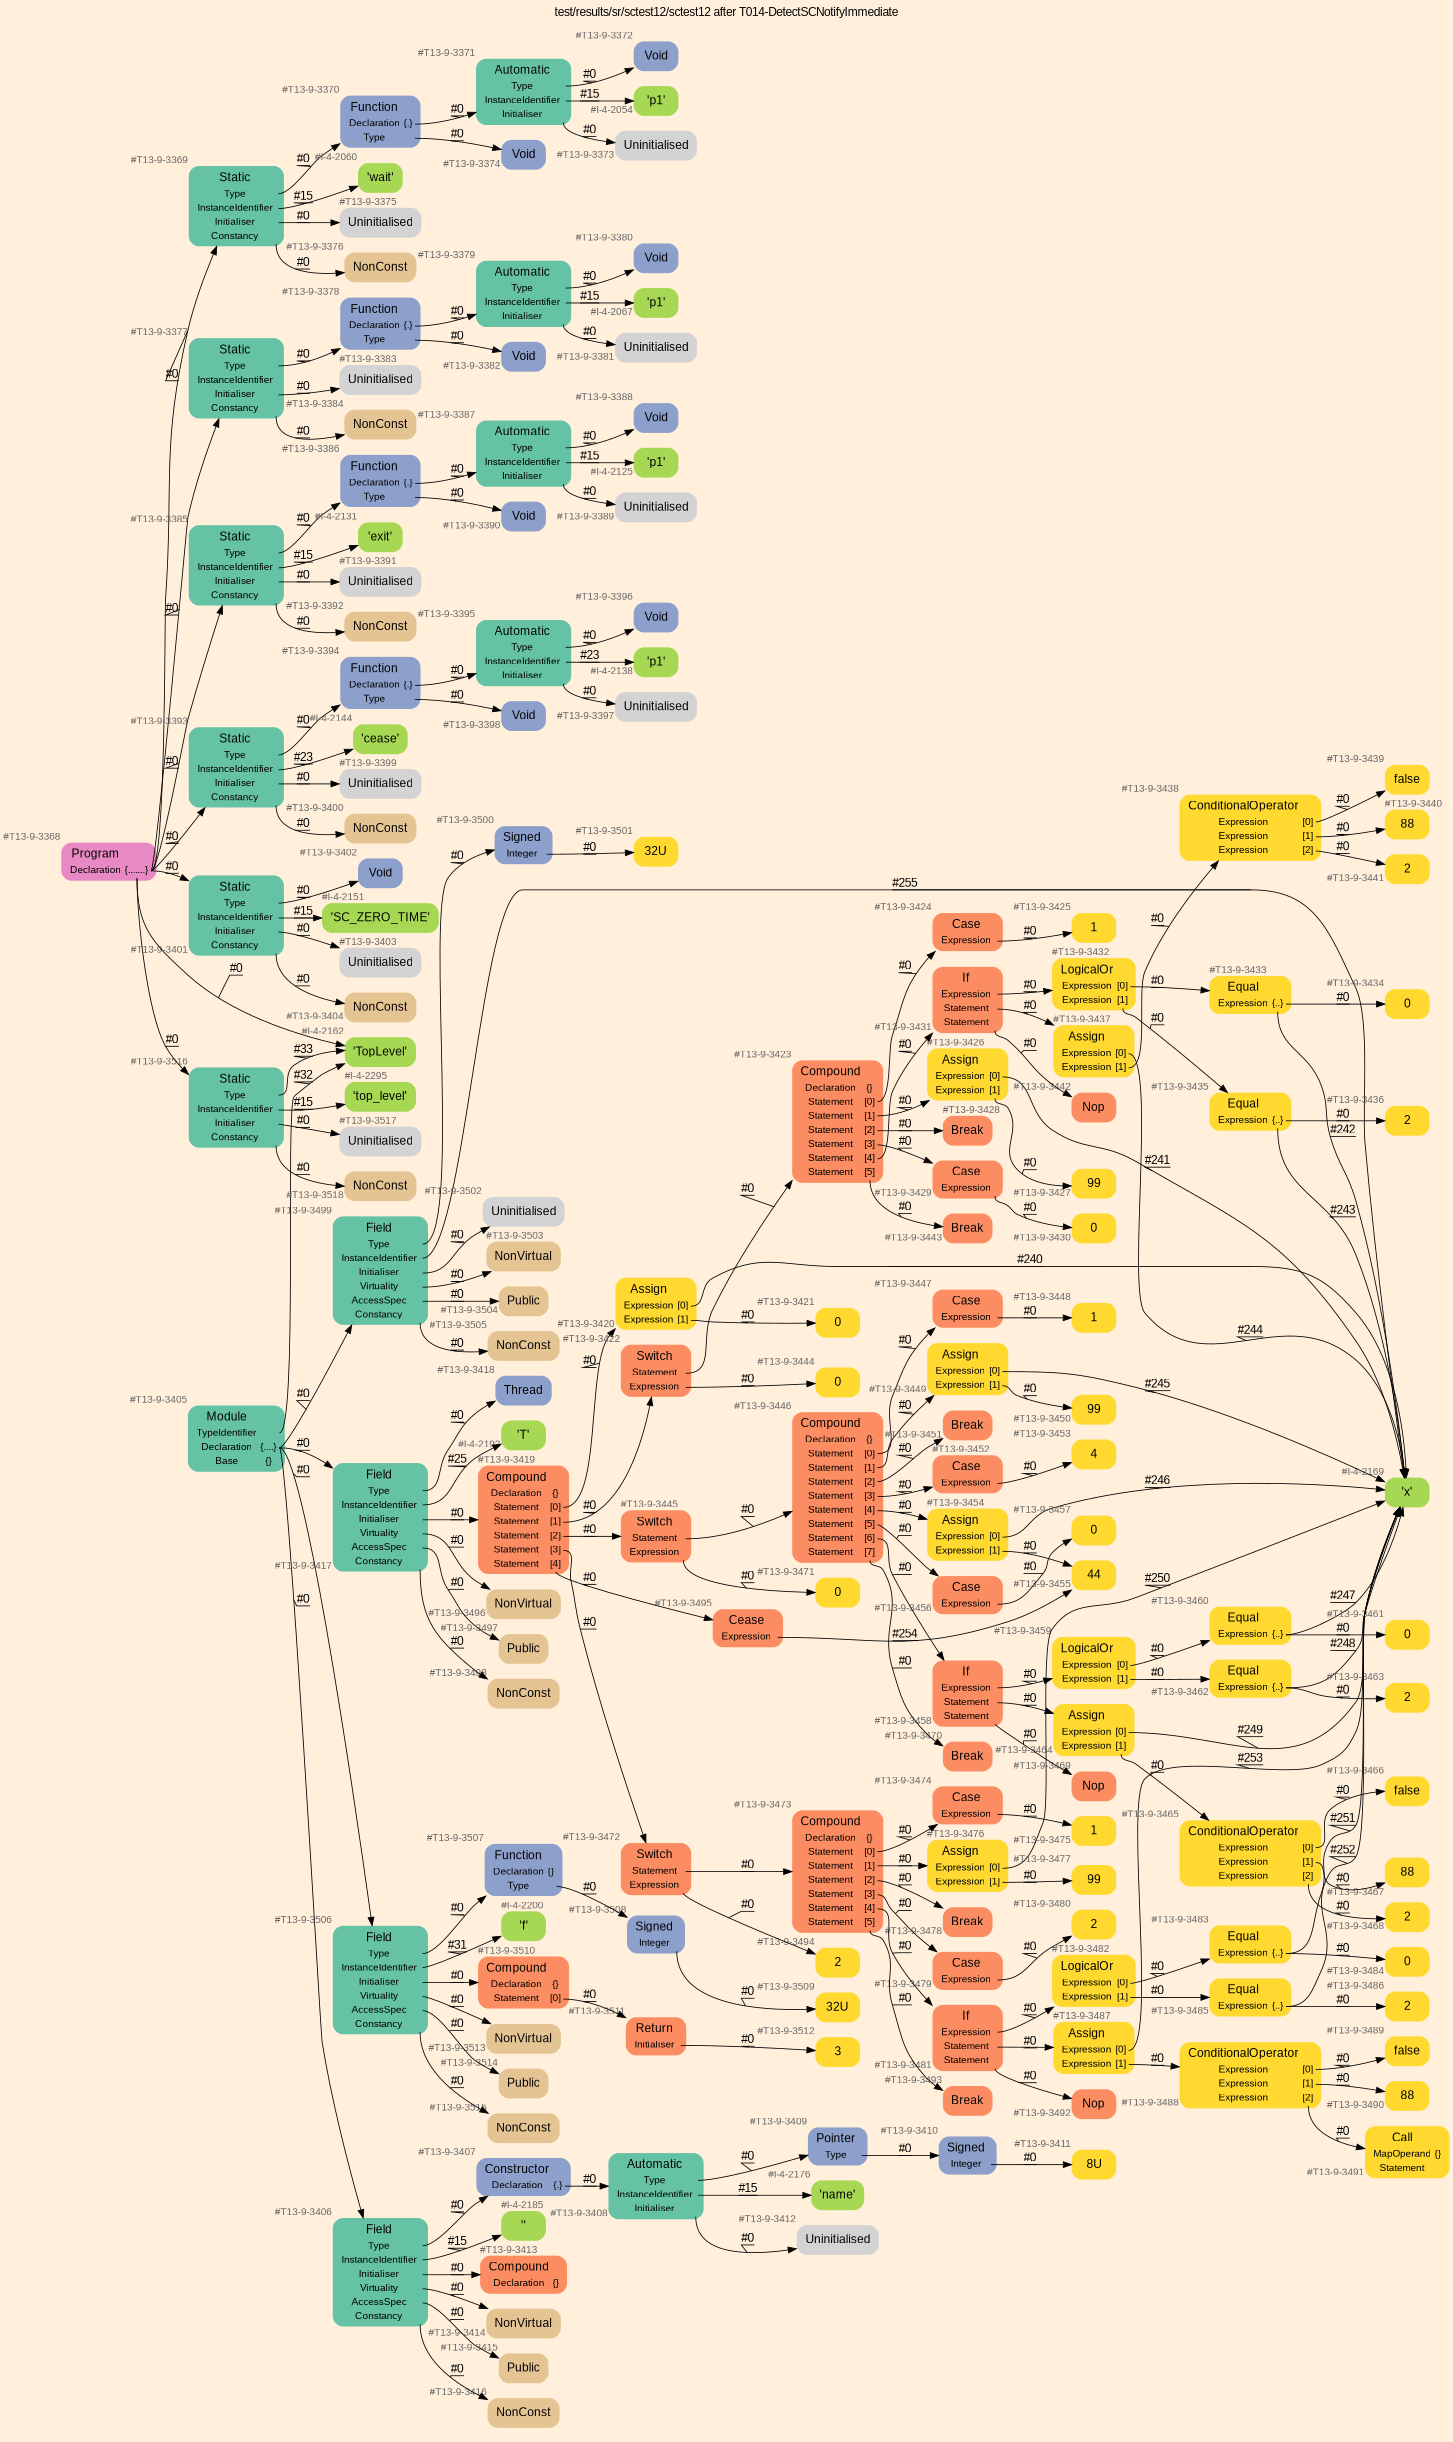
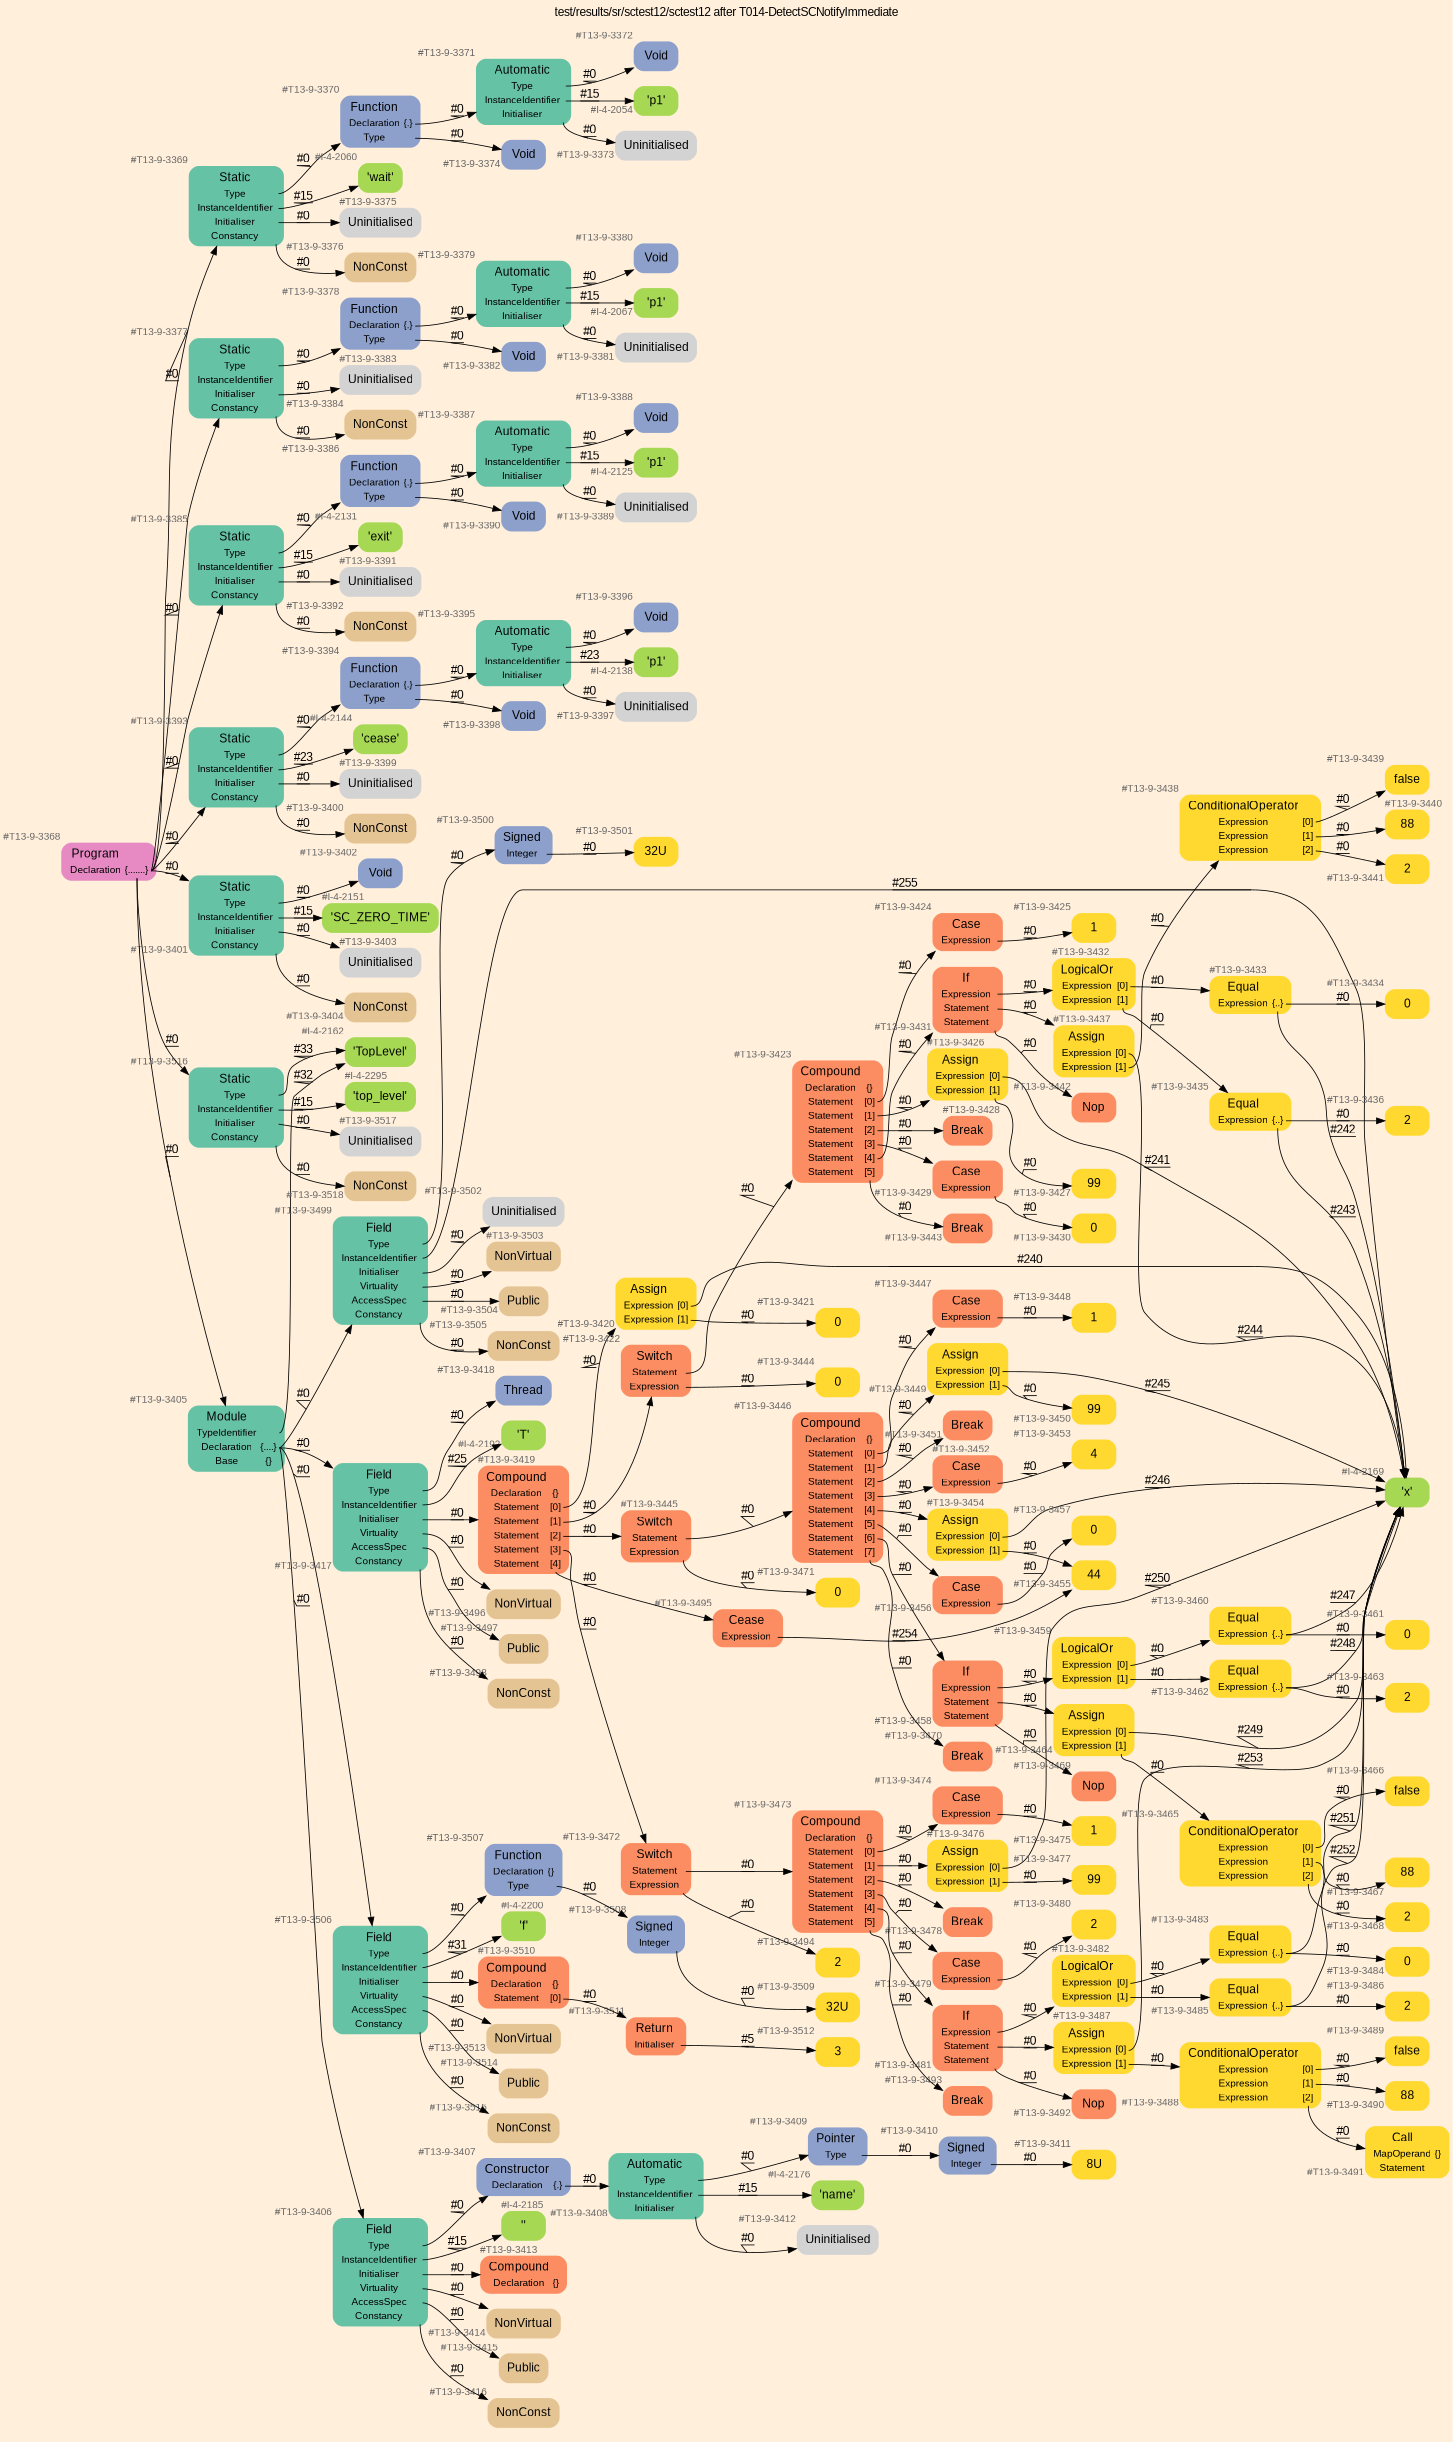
(208, 991) -> (164, 1141)
(748, 2040) -> (748, 2040)
